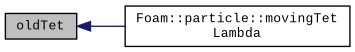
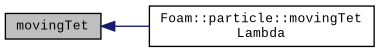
(41, 26) -> (53, 26)
